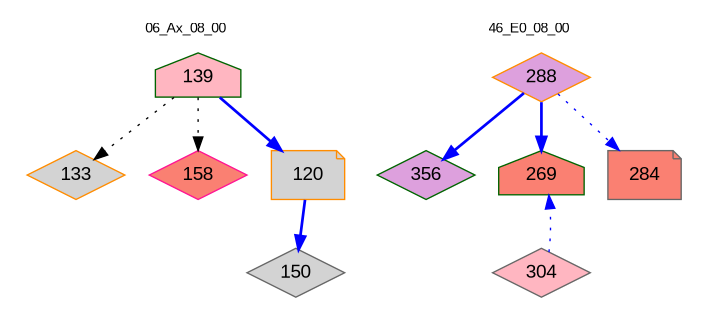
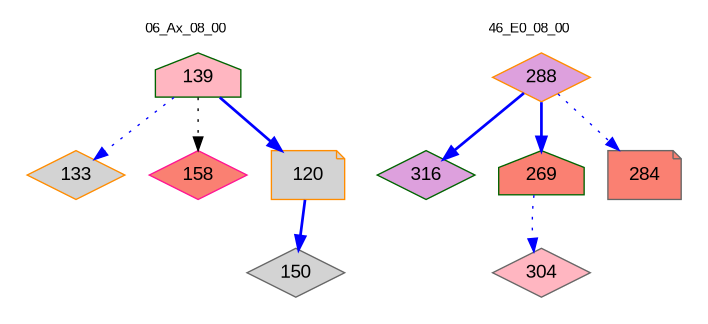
(139, 124) -> (139, 124)
(426, 175) -> (426, 175)
(550, 231) -> (532, 217)
